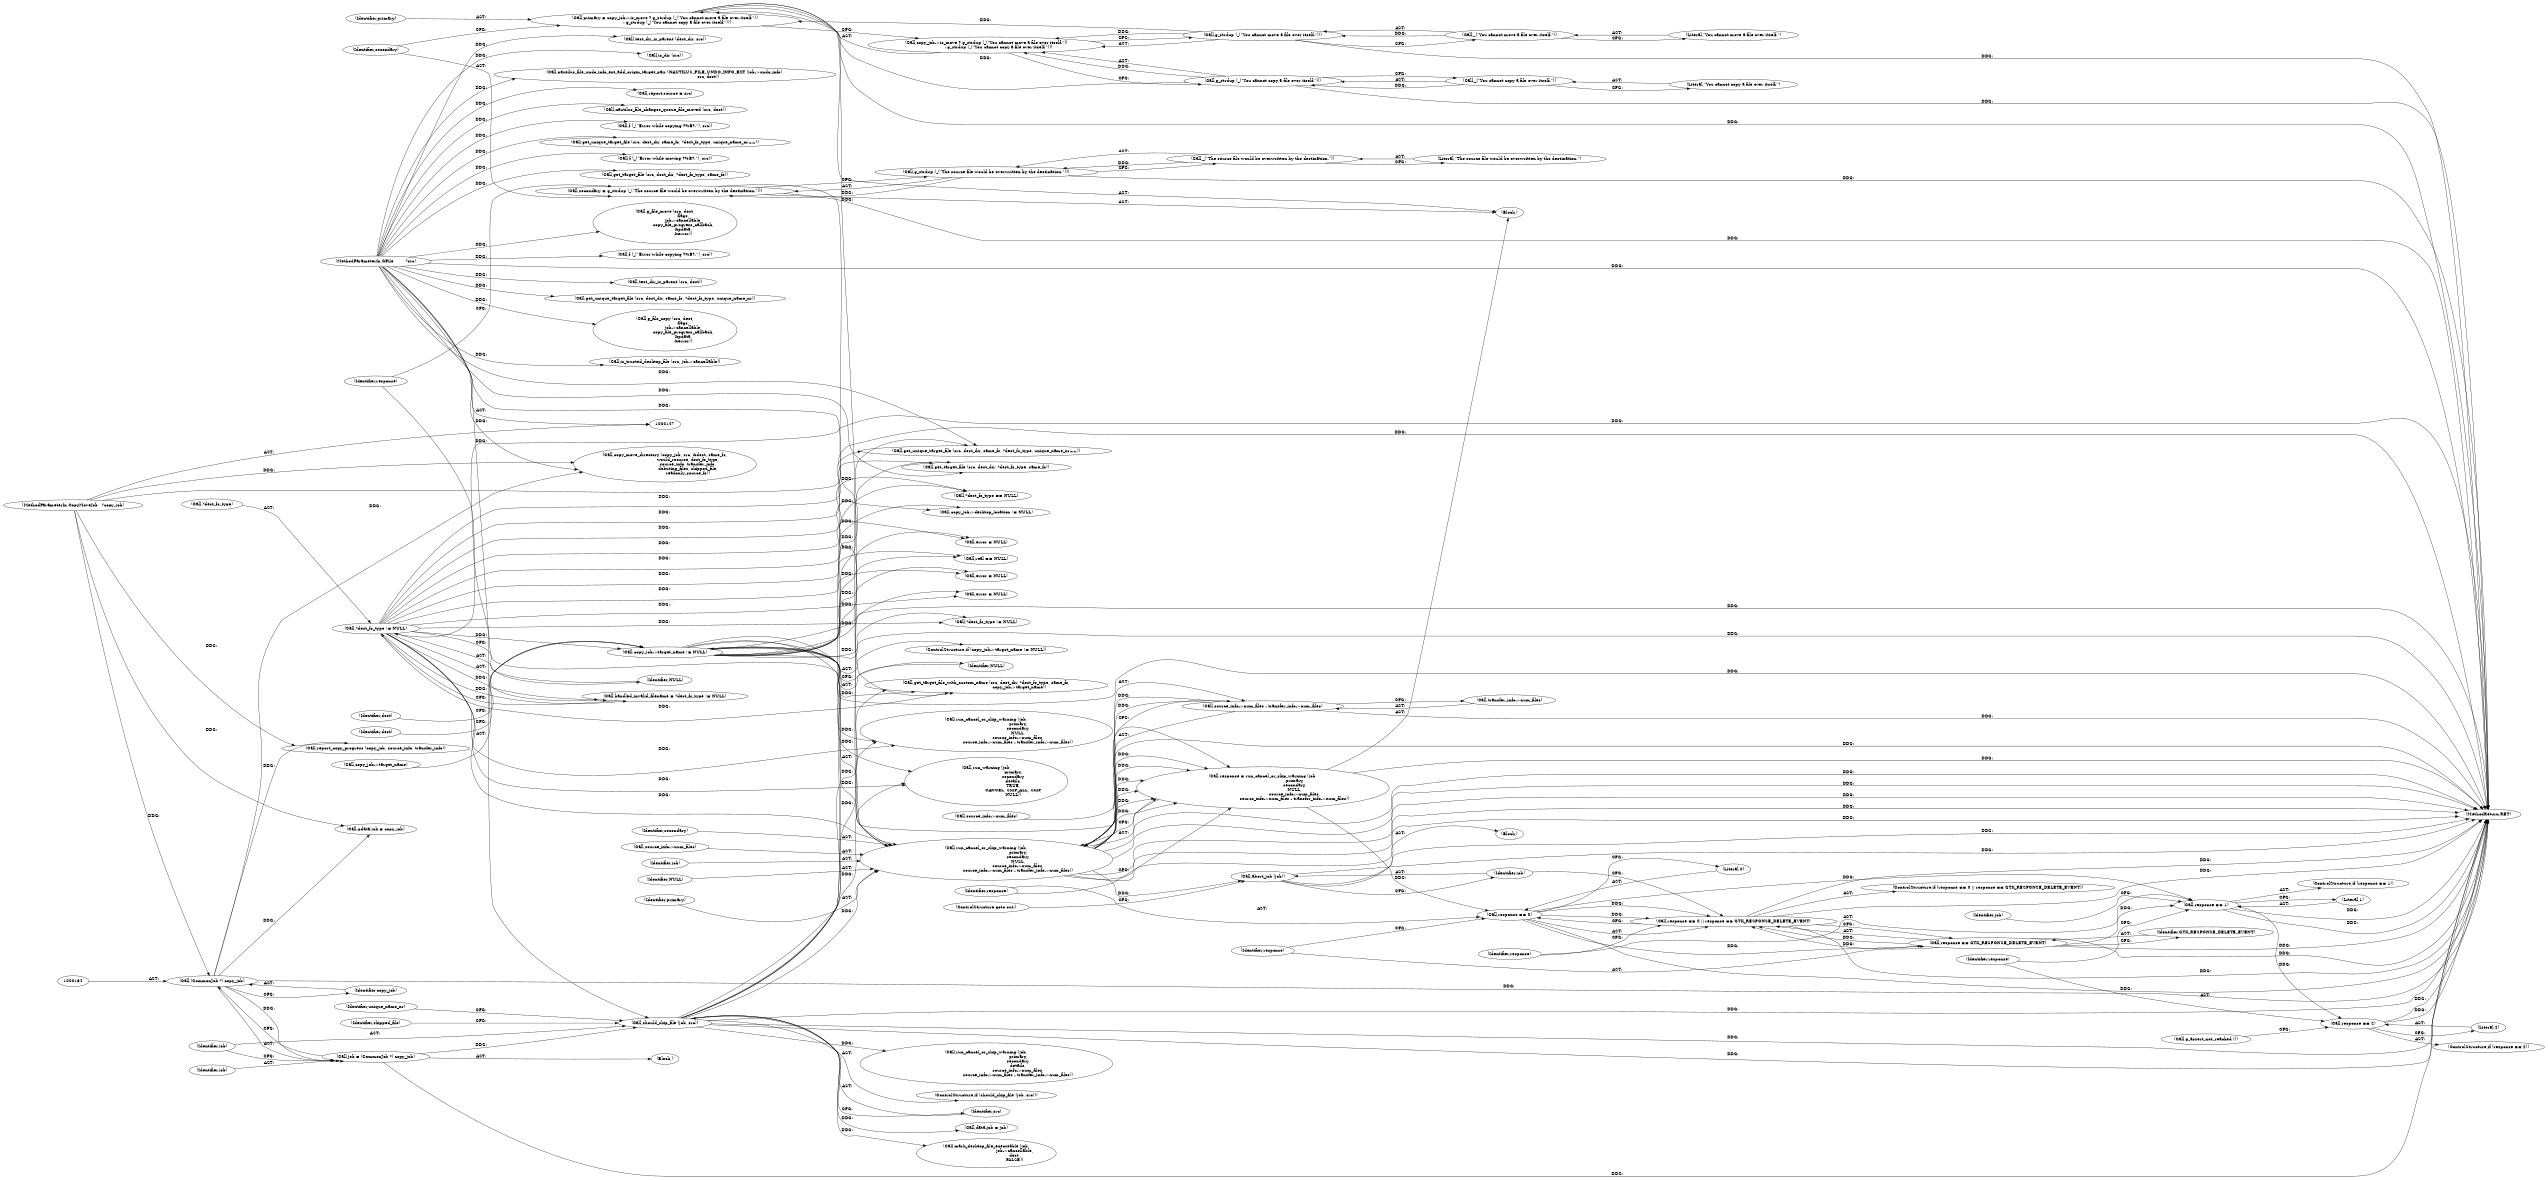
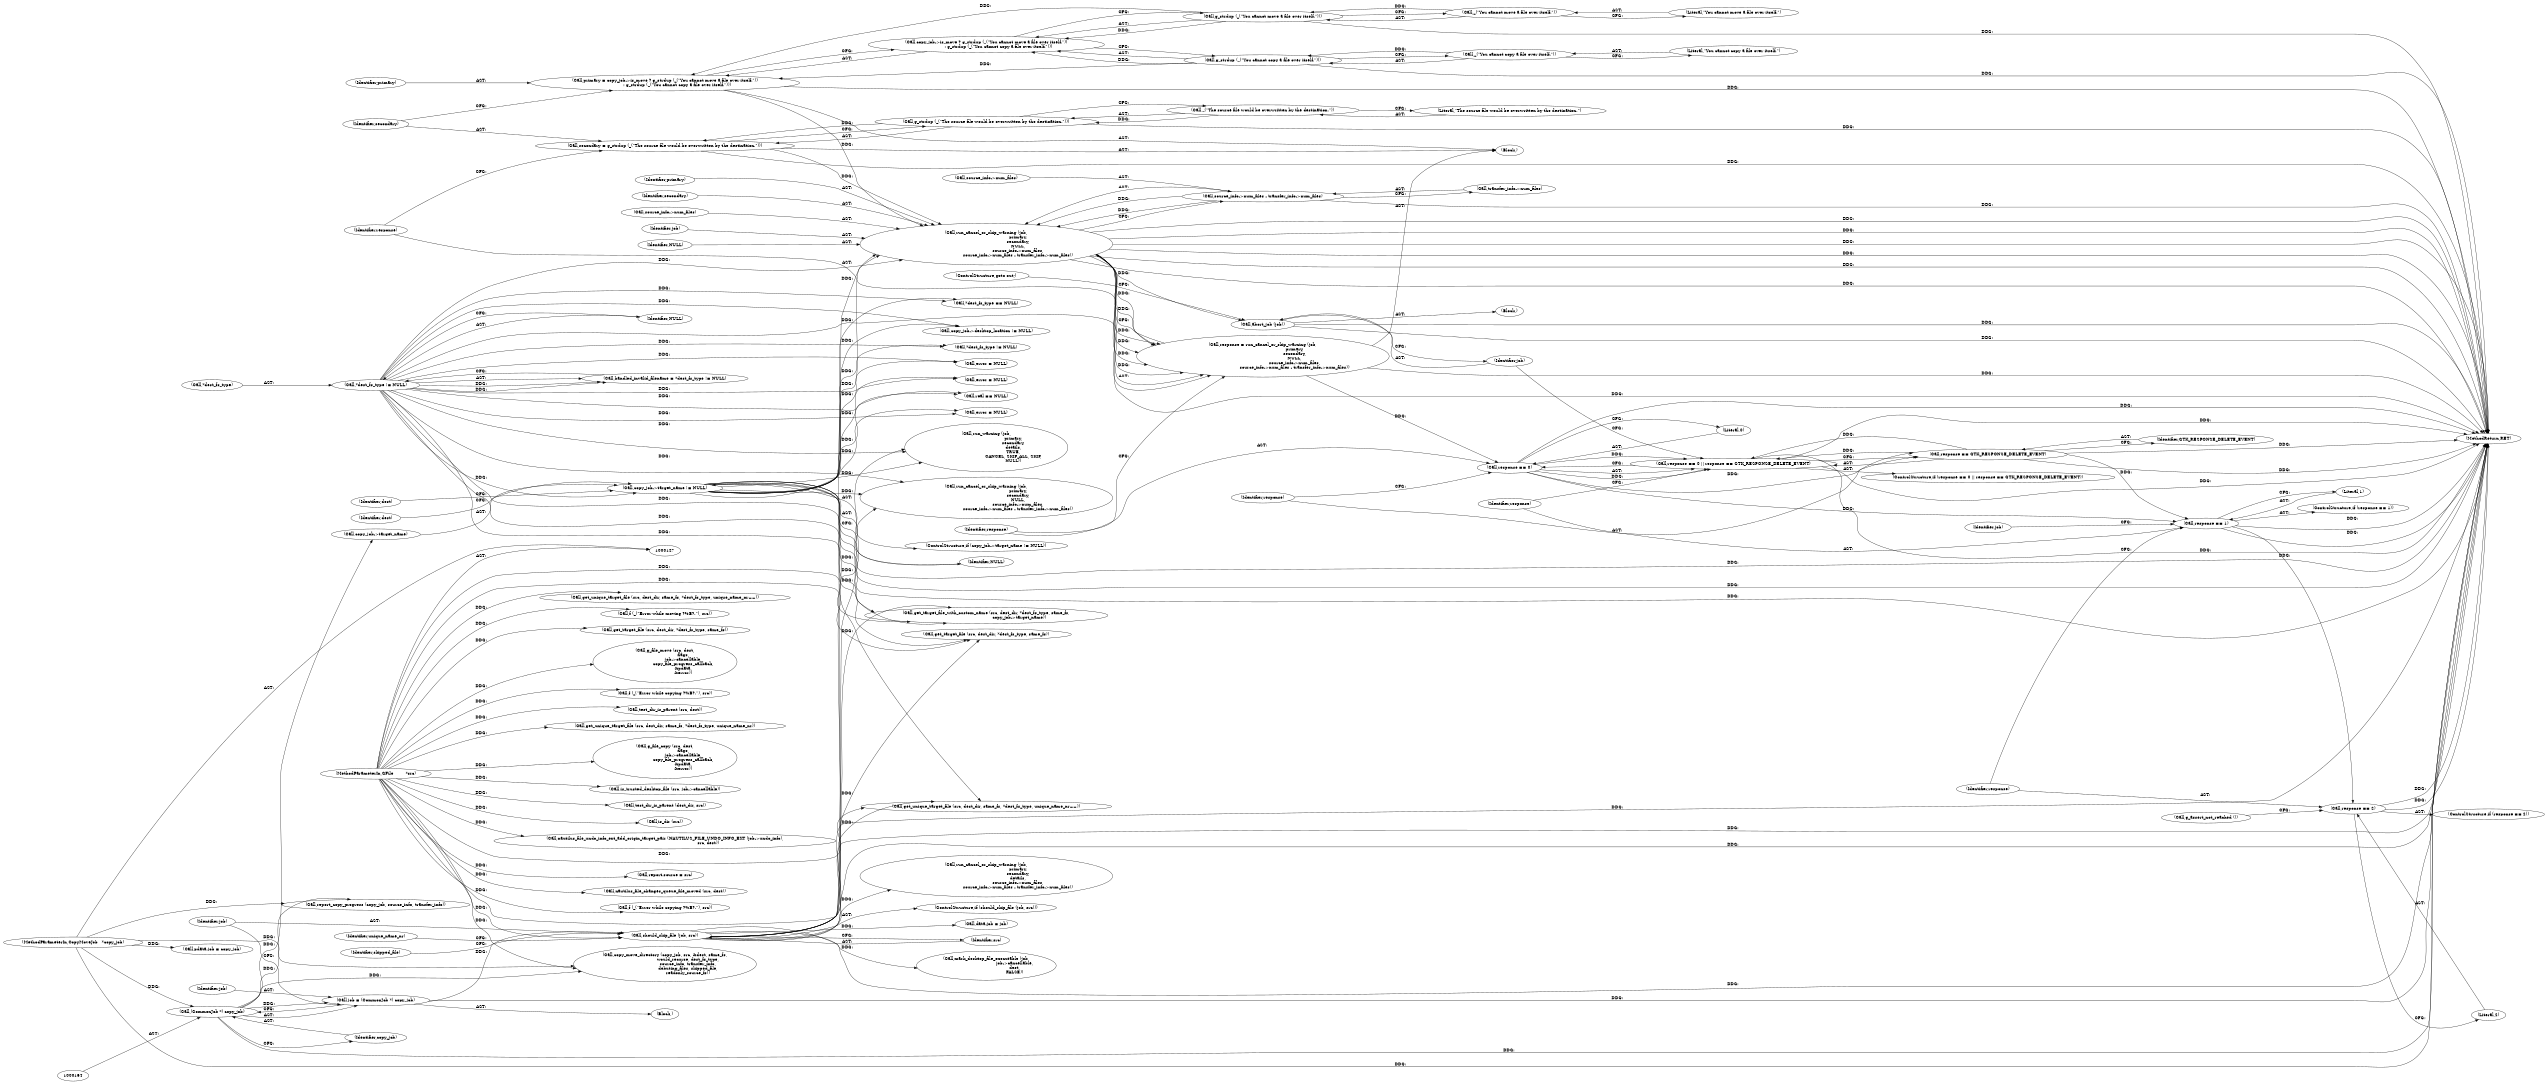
(293, 906) -> (281, 776)
